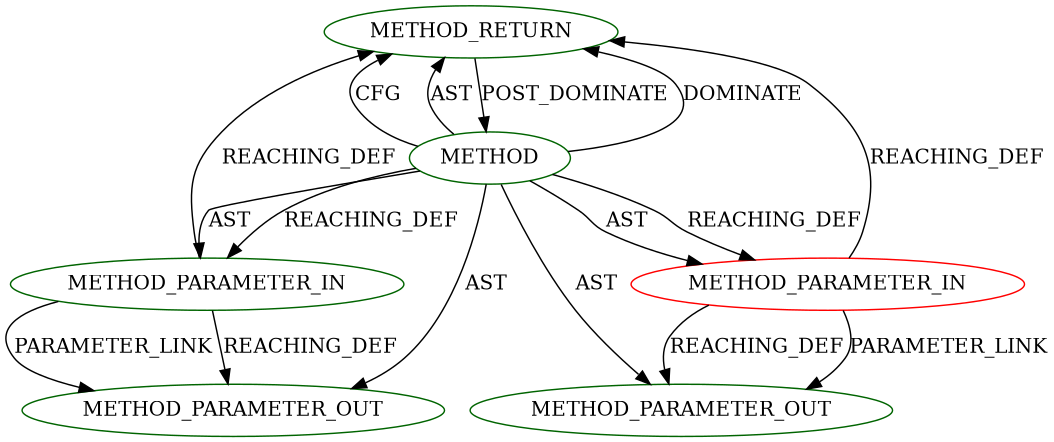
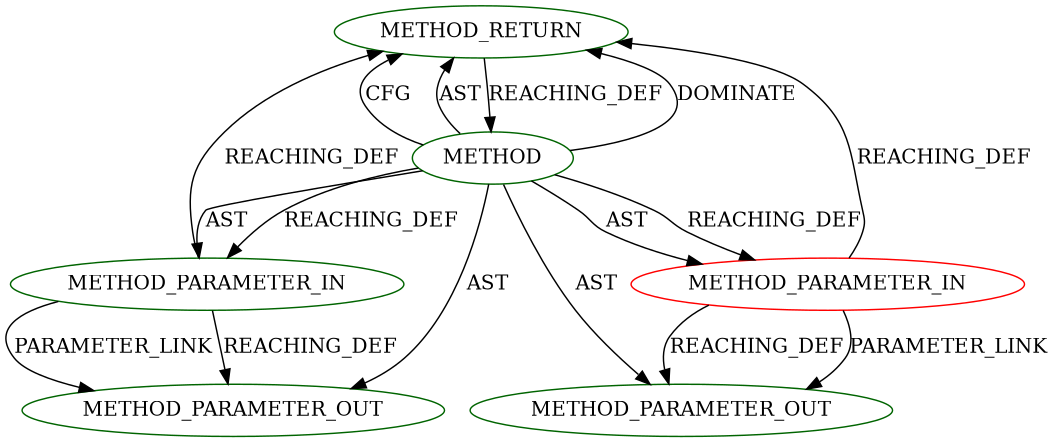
(575, 95) -> (576, 95)
